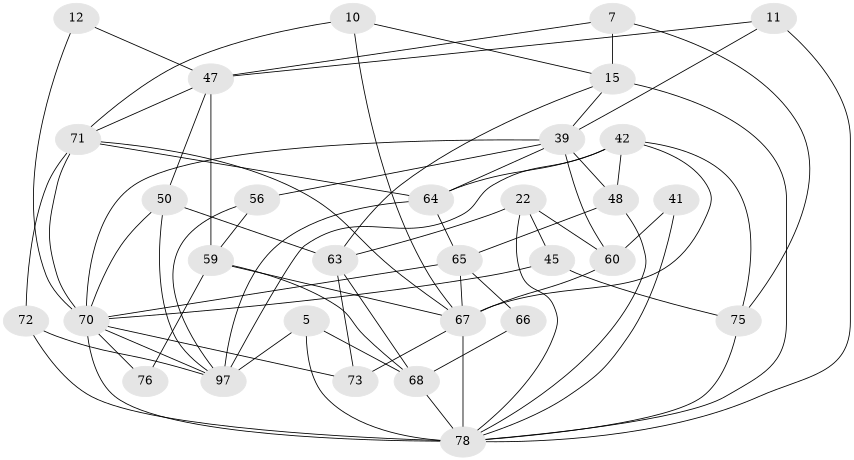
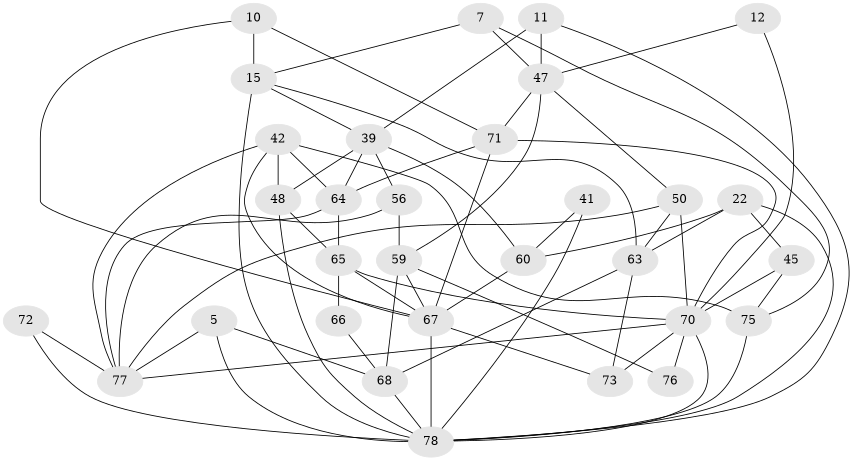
(267, 152) -> none
(40, 206) -> none
(224, 381) -> (120, 381)
